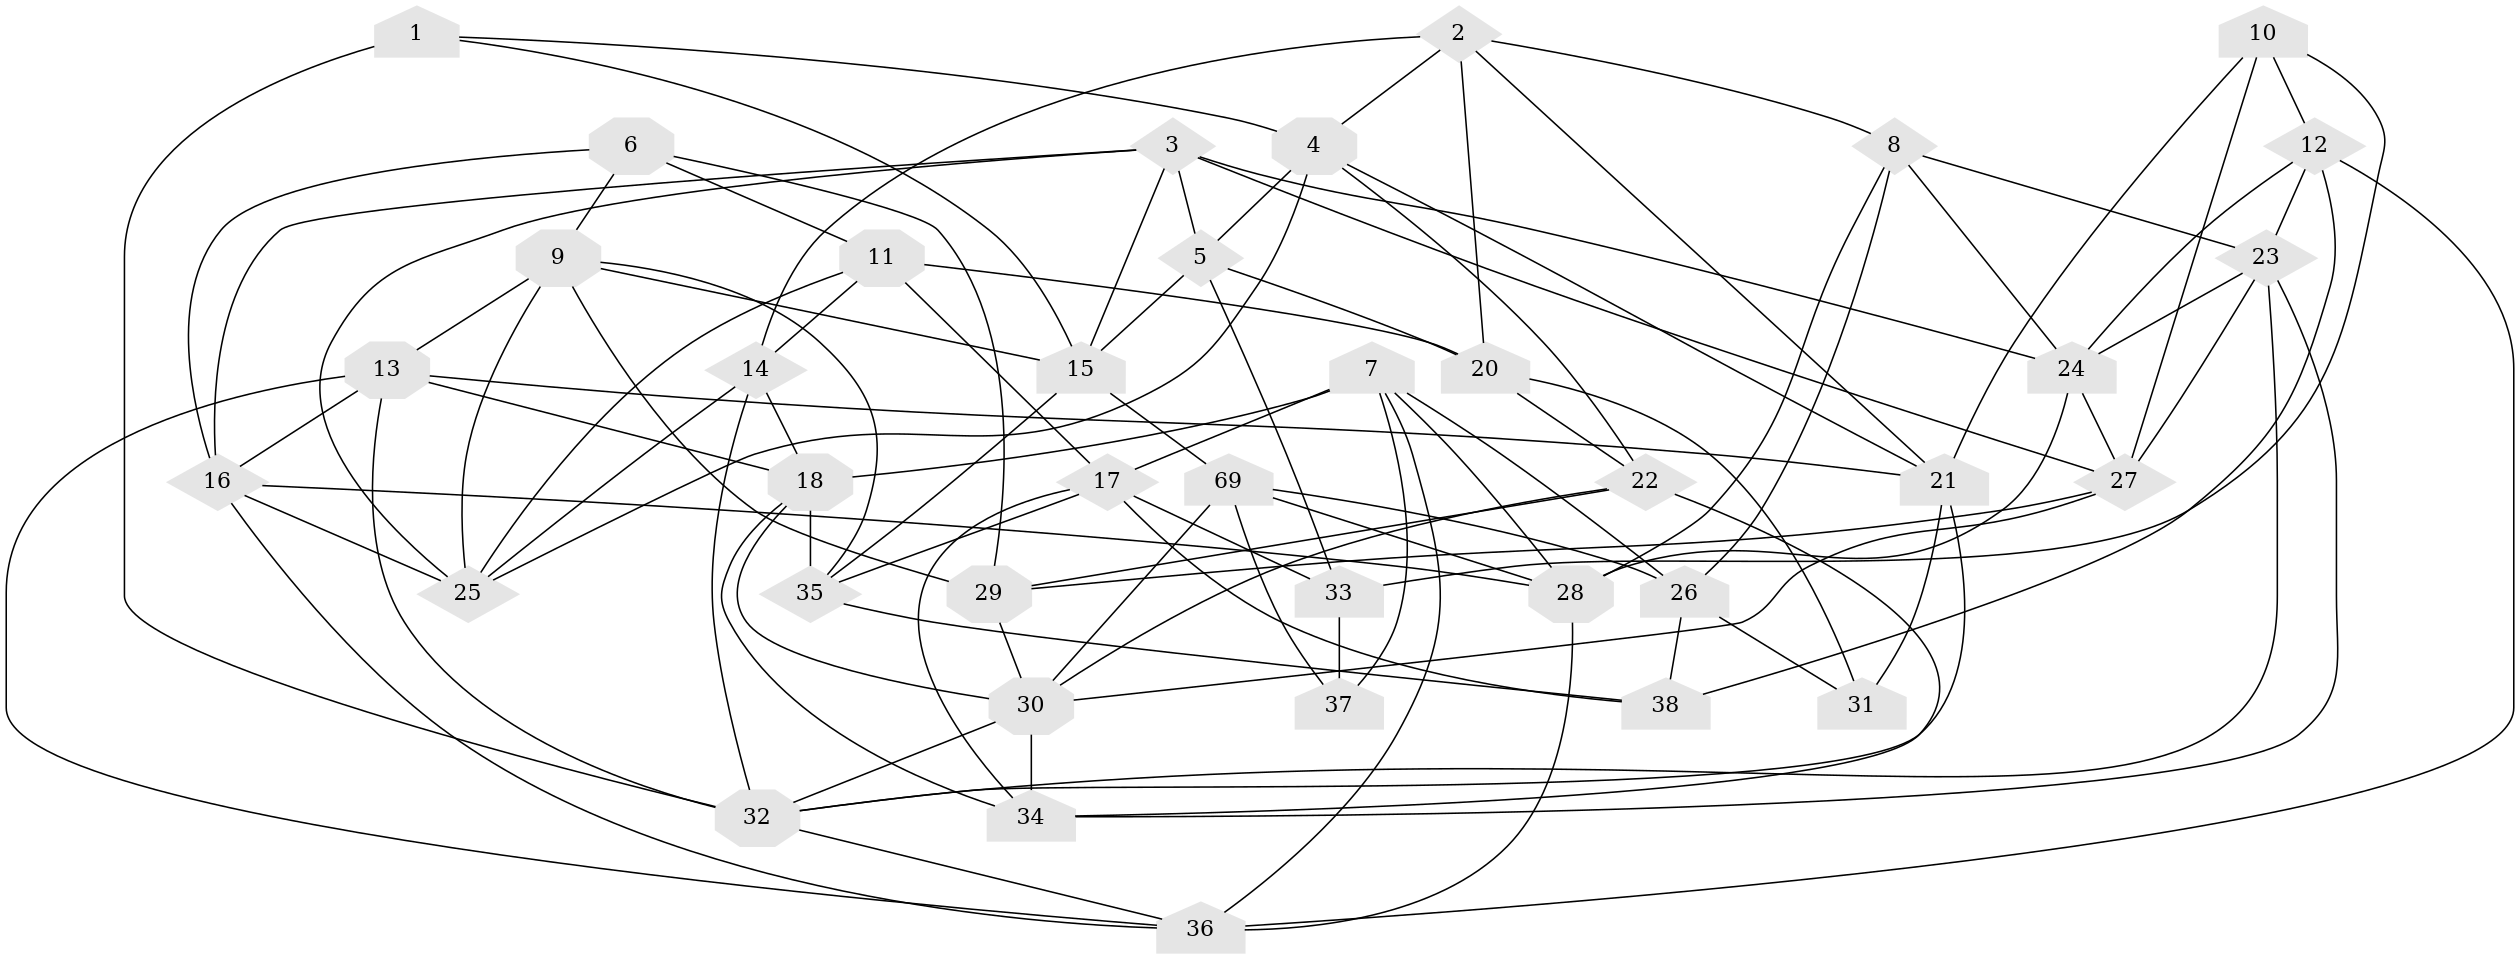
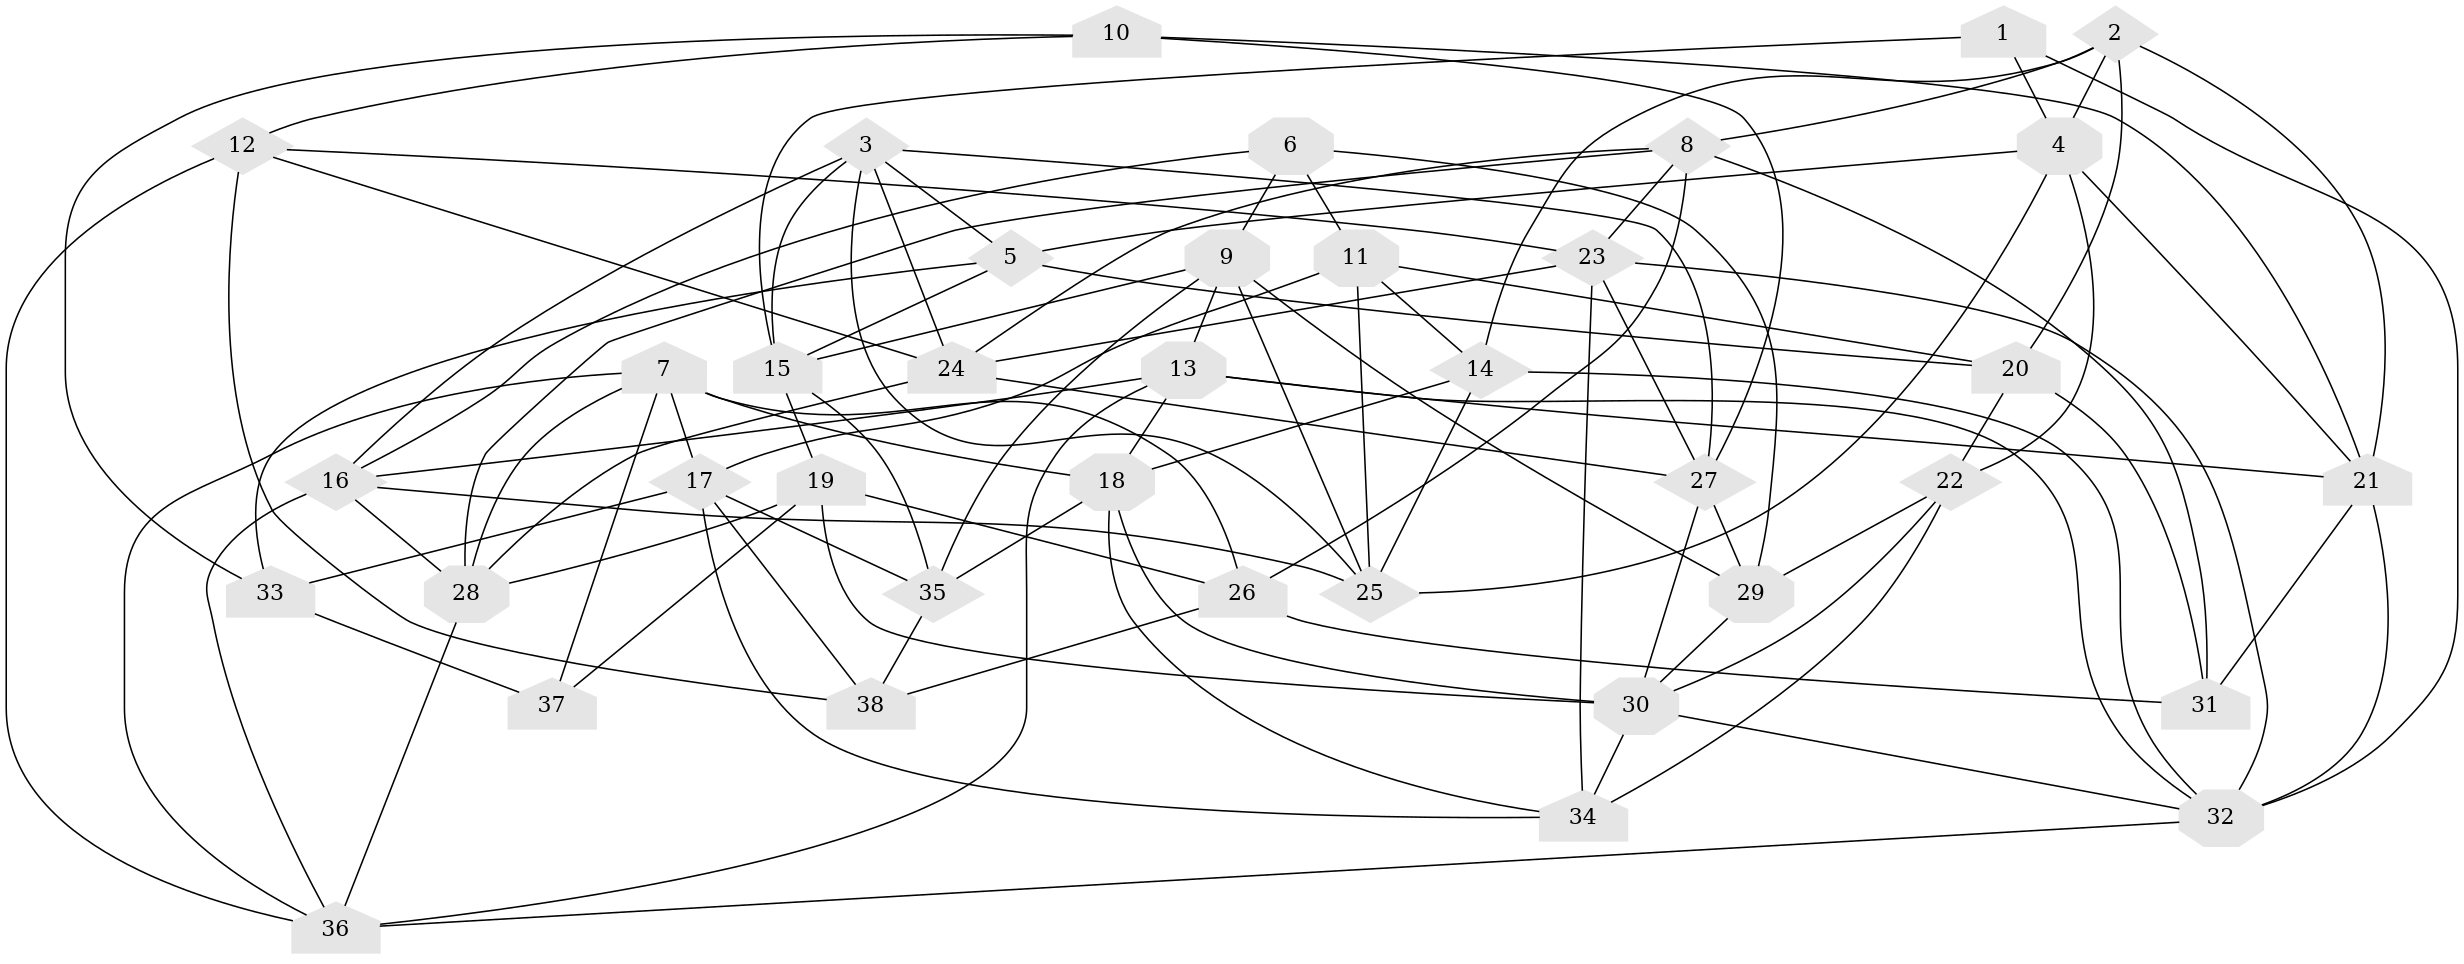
none -> (2031, 310)
(1229, 482) -> (821, 482)
